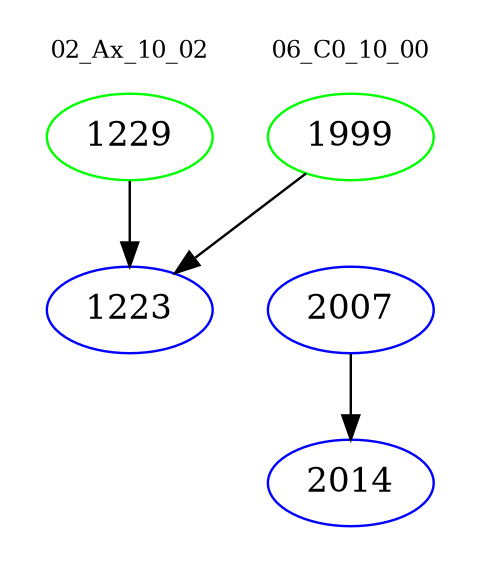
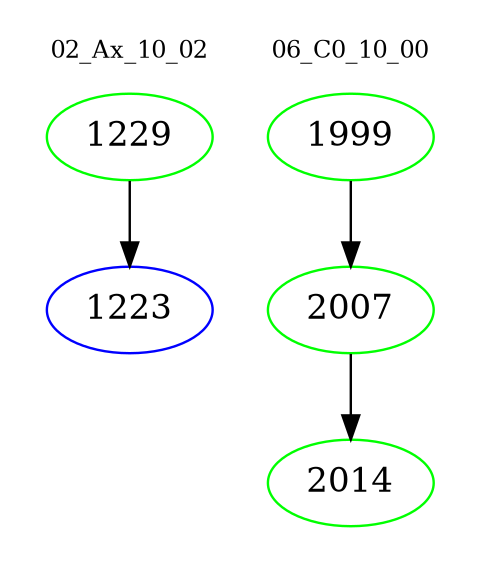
(264, 205) -> (351, 212)
(351, 310) -> (351, 310)
(351, 483) -> (351, 483)
